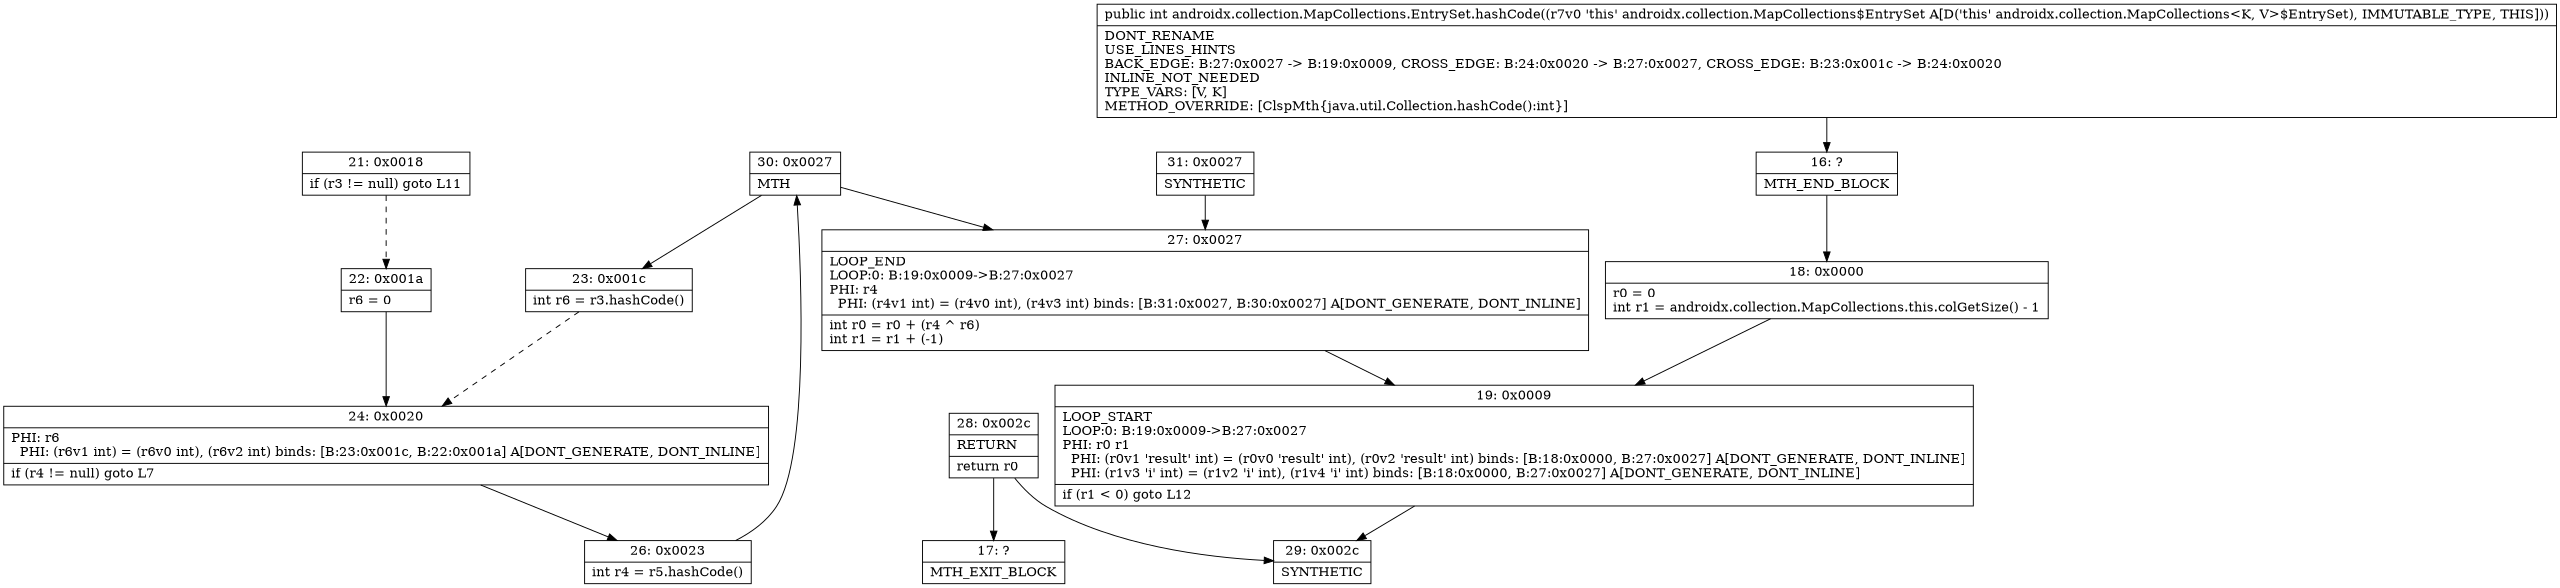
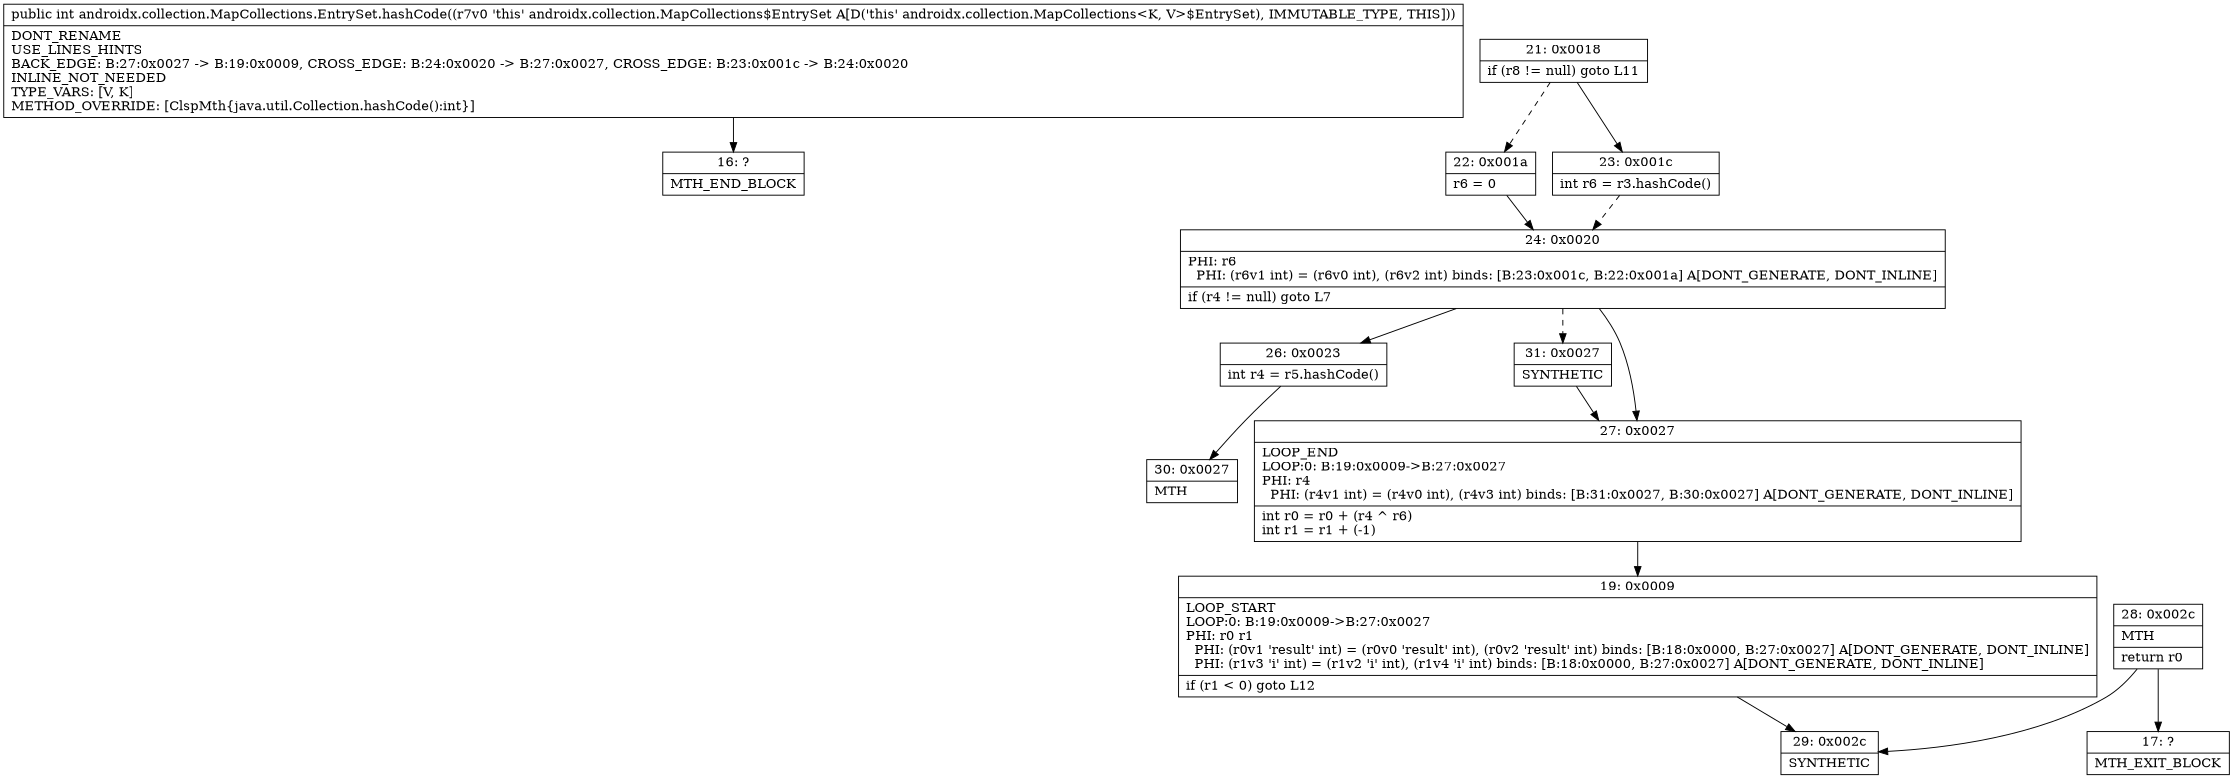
(386, 184) -> (1564, 71)
(912, 207) -> (1625, 357)
(706, 229) -> (1597, 113)
(1827, 290) -> none
none -> (1563, 321)
(987, 445) -> (2138, 636)
